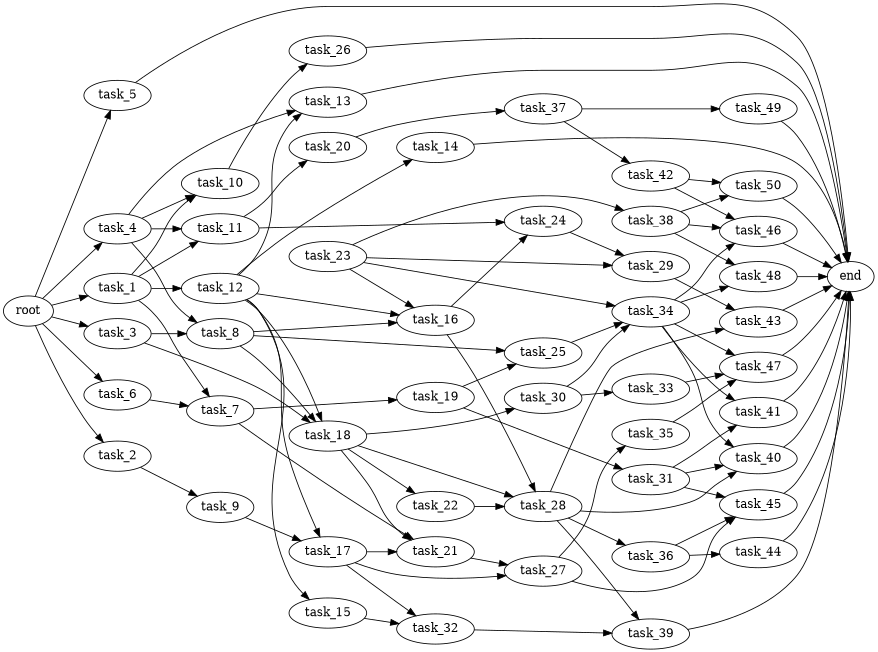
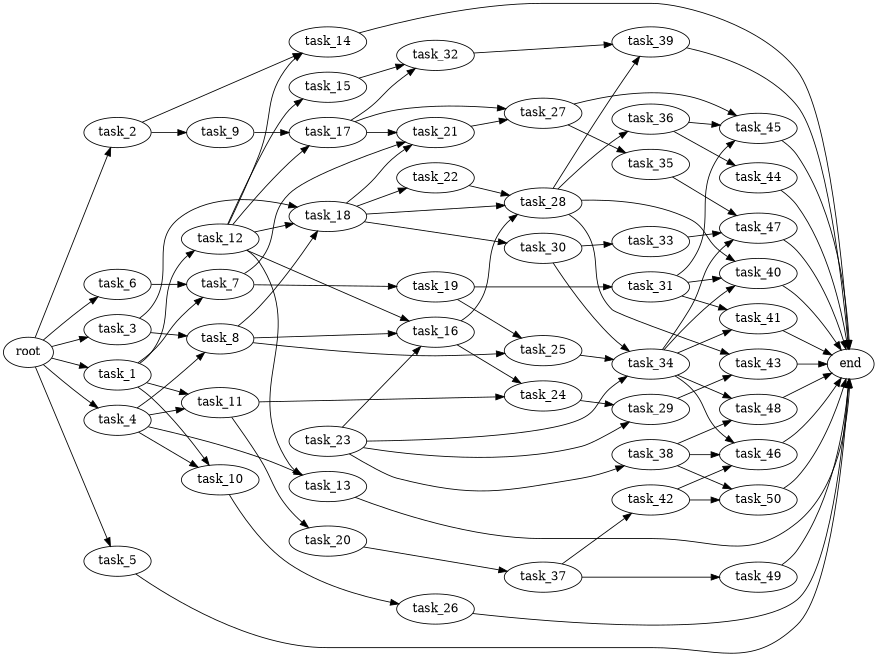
none -> (218, 89)
